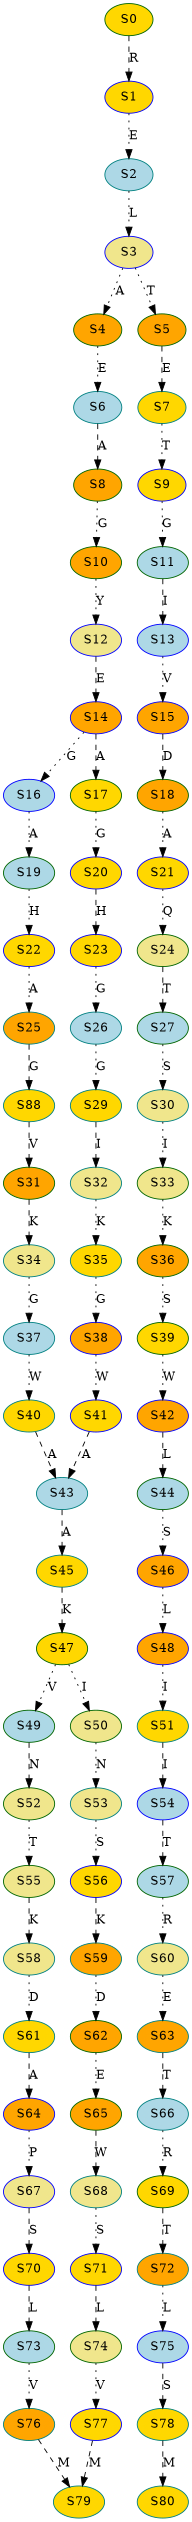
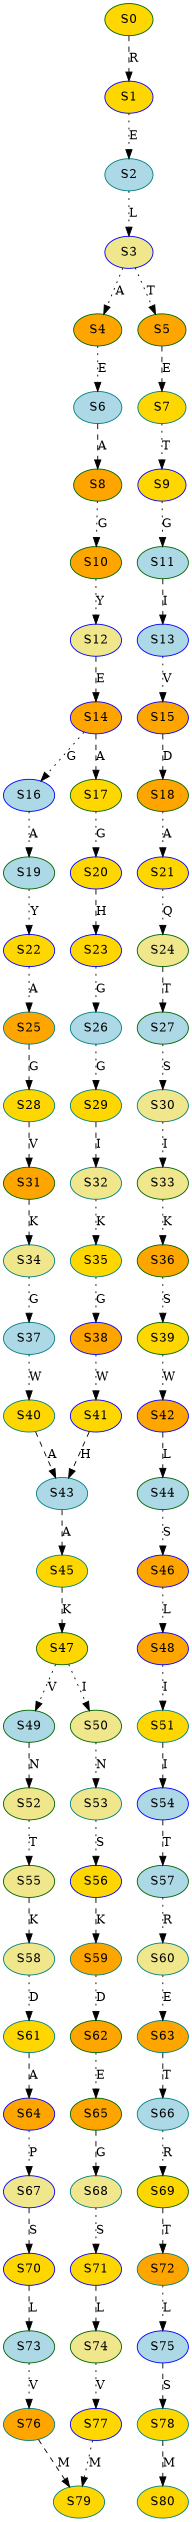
(35, 912) -> (35, 912)
(29, 1106) -> (29, 1106)
(86, 1455) -> (86, 1455)
(101, 2153) -> (101, 2153)
(88, 2459) -> (88, 2459)
